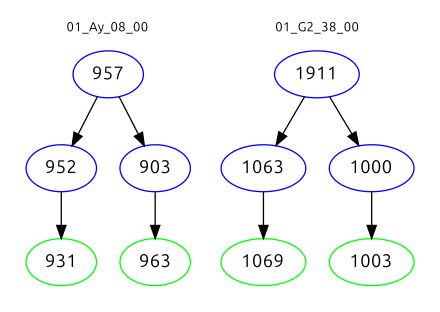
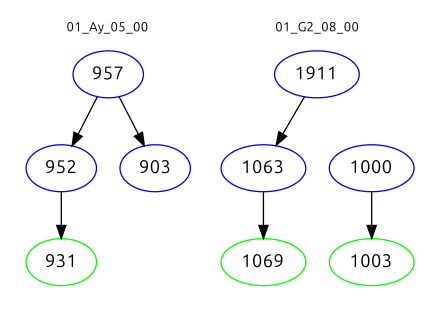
(108, 28) -> (108, 28)
(318, 28) -> (318, 28)
(341, 115) -> none
(155, 262) -> none
